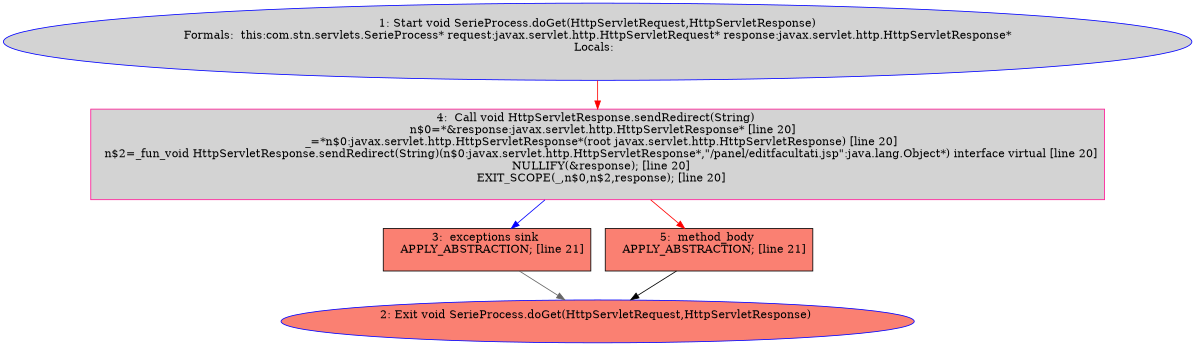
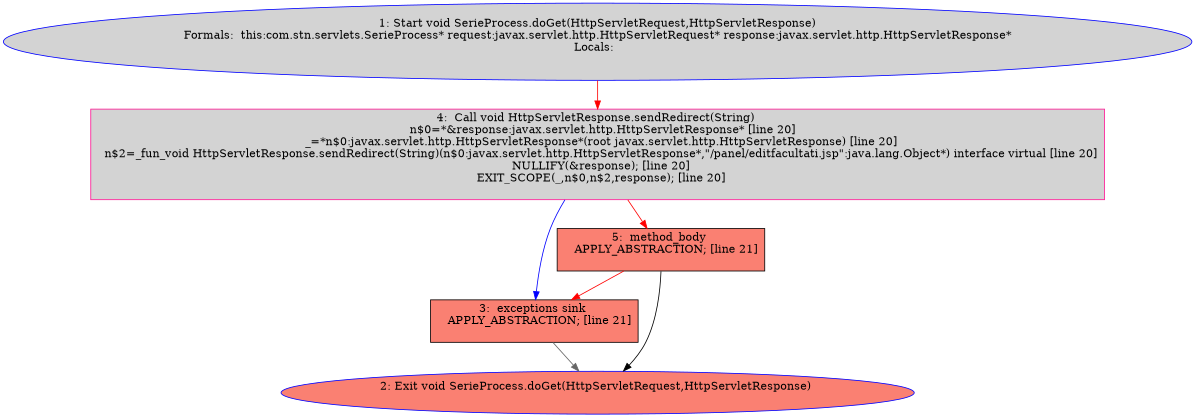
none -> (601, 283)
